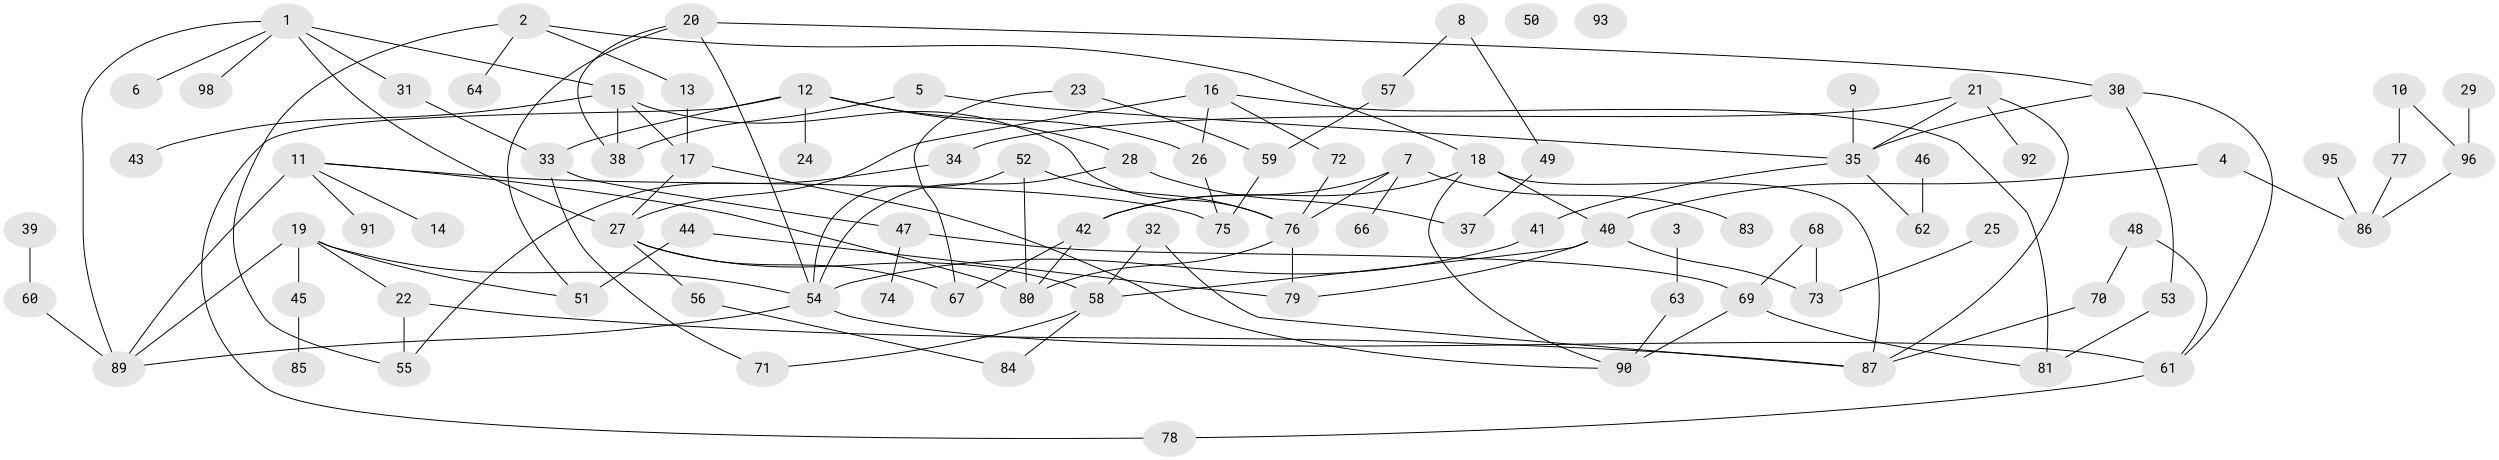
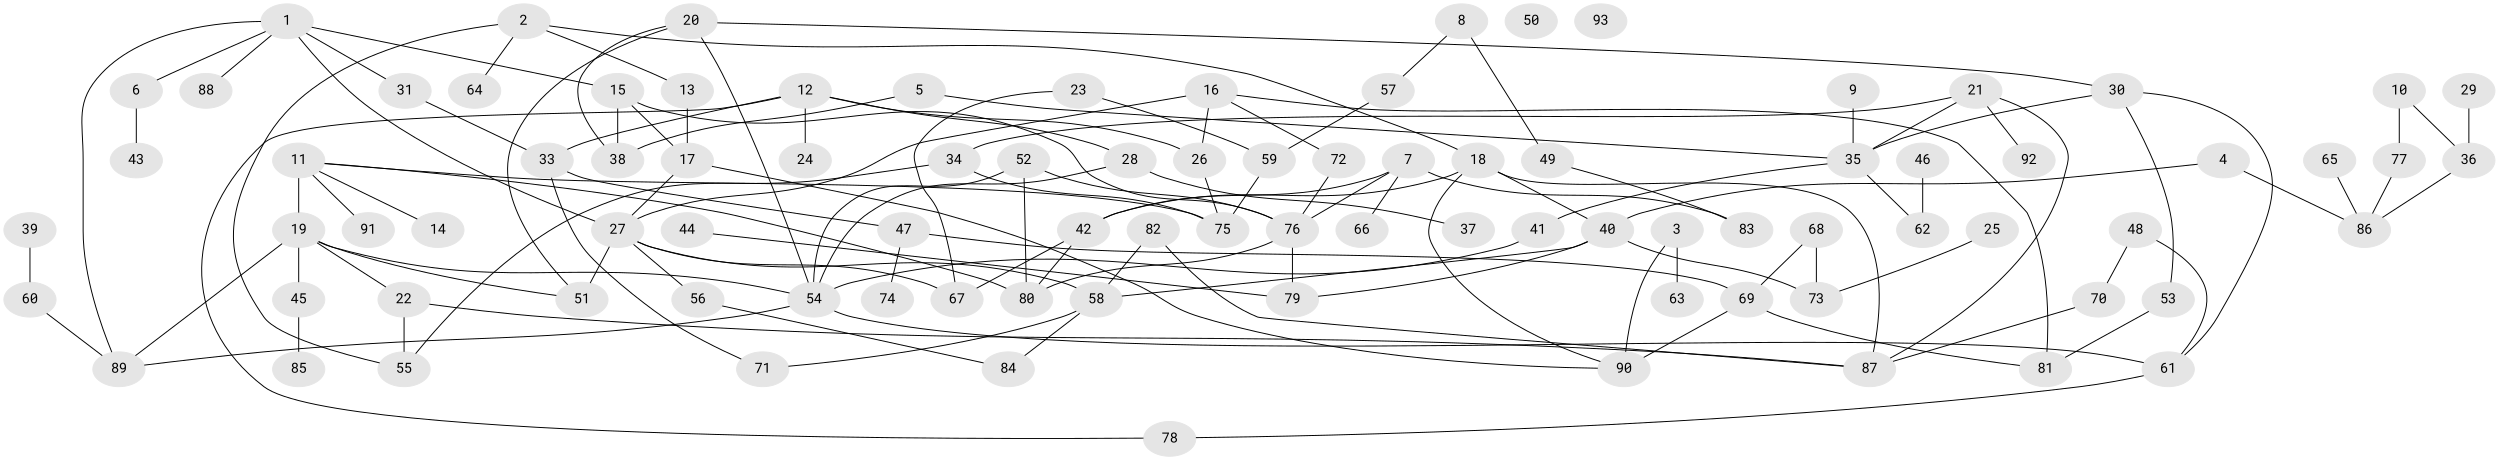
(206, 91) -> (206, 91)
(330, 120) -> (136, 126)
(2330, 160) -> (2330, 160)
(2469, 160) -> (2469, 160)
none -> (1088, 195)
(1505, 197) -> (1665, 196)
(1153, 230) -> (1153, 230)
(210, 252) -> (299, 195)
(635, 265) -> (603, 259)
(1651, 334) -> (1637, 296)
